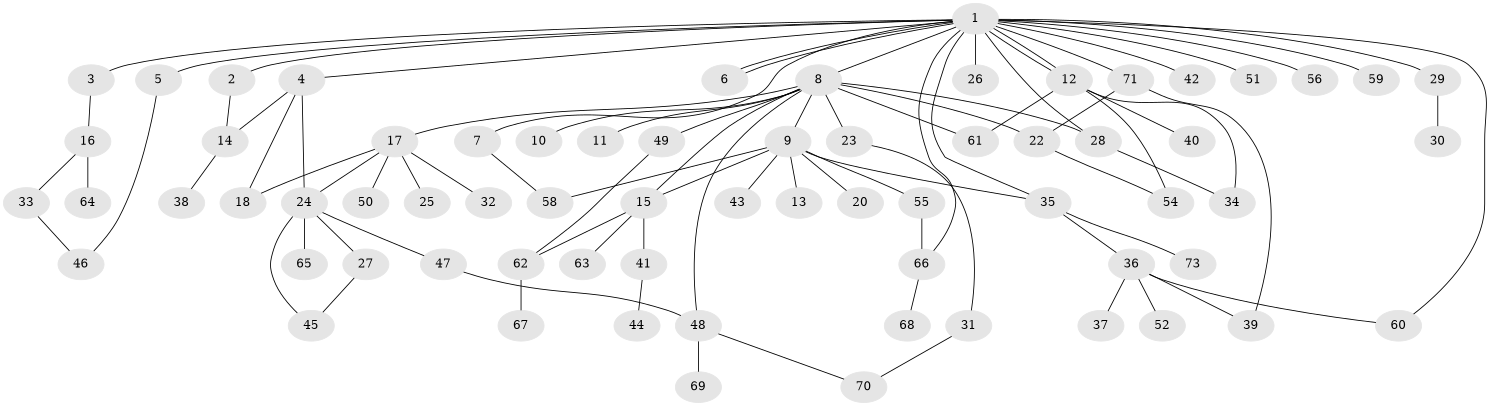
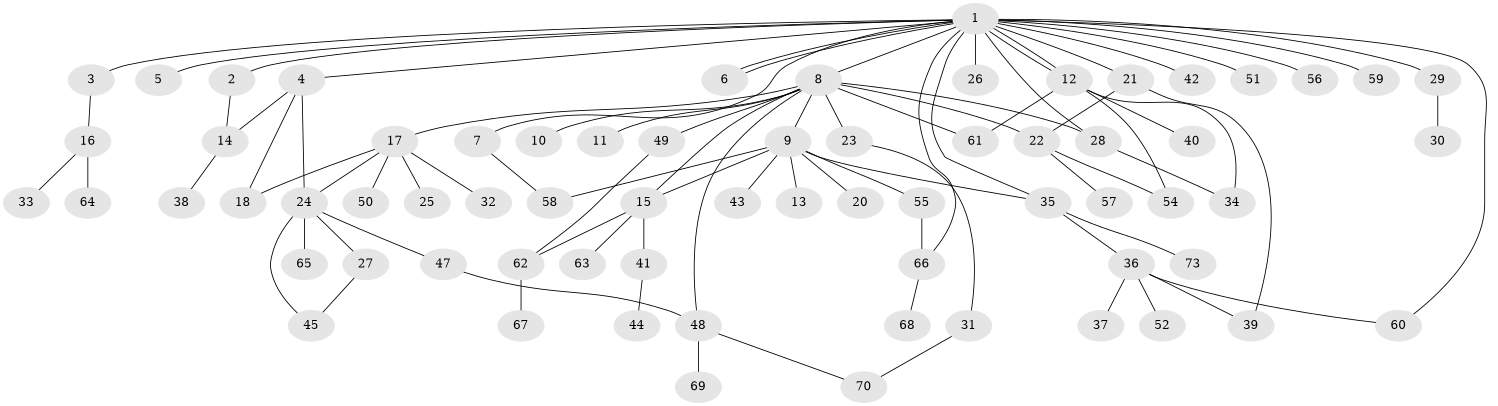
(1131, 80) -> (1131, 80)
none -> (1109, 203)
(81, 264) -> none
